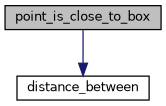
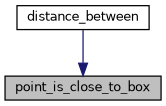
(83, 47) -> (83, 47)
